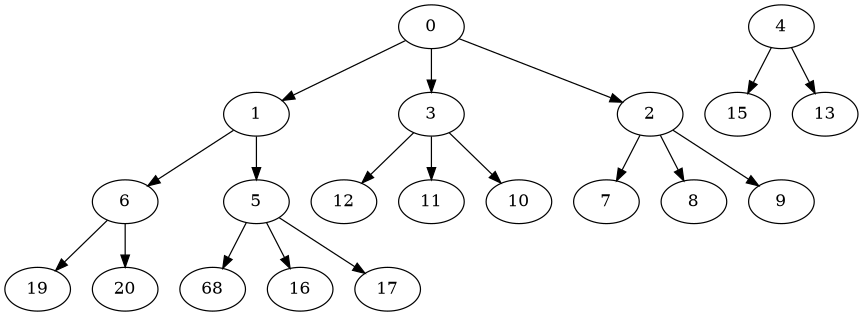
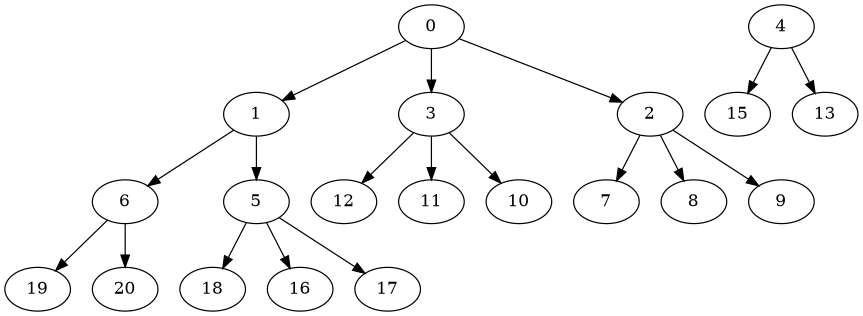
(213, 289) -> (213, 289)
